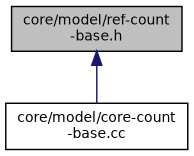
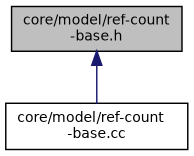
(97, 126) -> (97, 126)
